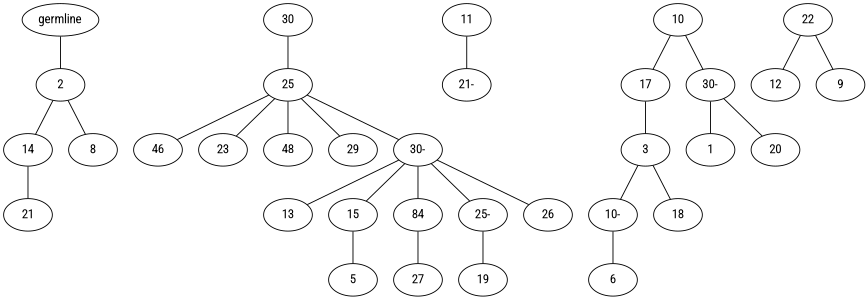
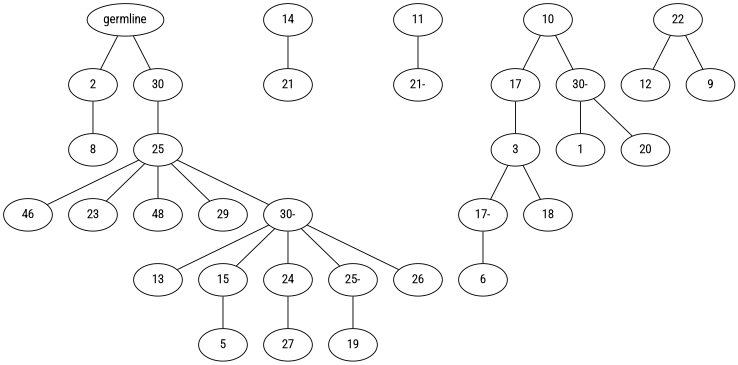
none -> (142, 53)
(44, 117) -> none
(418, 215) -> (288, 280)
(613, 215) -> (483, 215)
